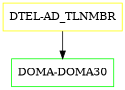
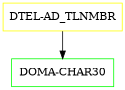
(63, 73) -> (63, 73)
